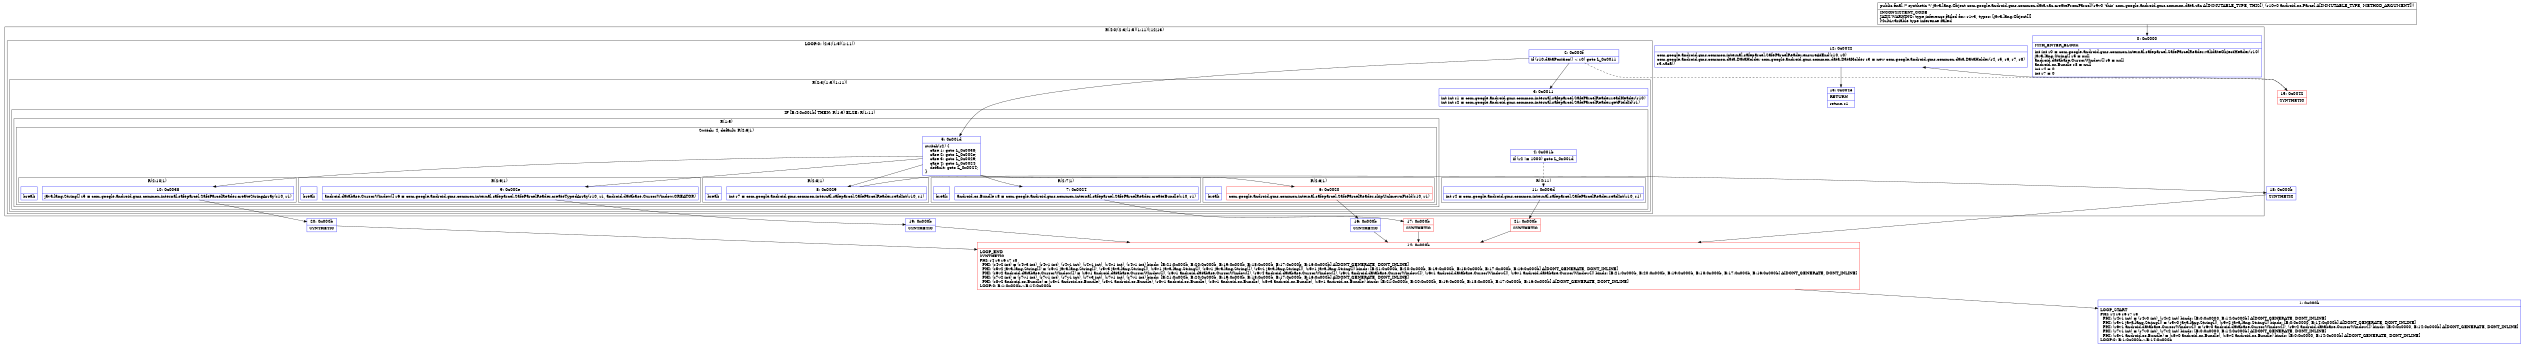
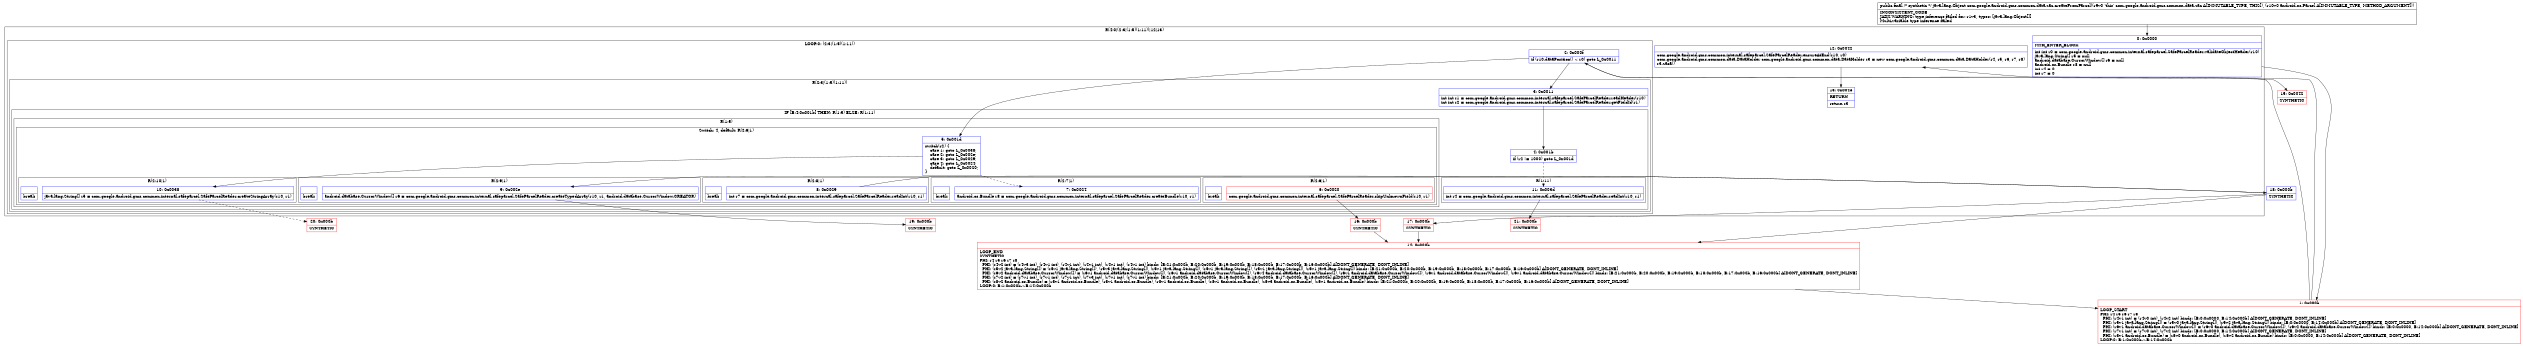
(2017, 76) -> (2289, 79)
none -> (2039, 77)
(1935, 78) -> (1935, 78)
(1839, 104) -> (1839, 104)
none -> (1543, 126)
none -> (2326, 157)
(952, 168) -> (952, 168)
(755, 173) -> (1420, 176)
(887, 175) -> none
(1136, 178) -> none
(1543, 181) -> (1543, 181)
(1000, 182) -> (1000, 182)
(251, 211) -> (251, 211)
(1252, 217) -> (1851, 210)
(322, 225) -> (322, 225)
(921, 225) -> (921, 225)
(1366, 225) -> (1366, 225)
(1031, 234) -> none
(1497, 236) -> none
(655, 238) -> none
(2309, 322) -> (2309, 322)
